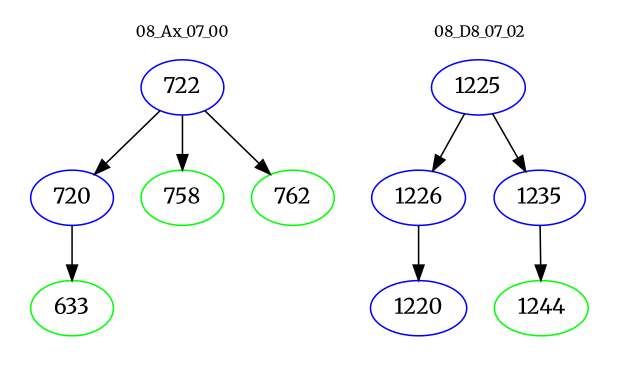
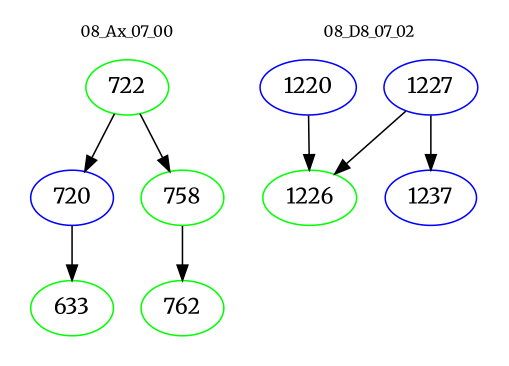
(182, 87) -> (127, 87)
(478, 87) -> (431, 87)
(232, 137) -> (182, 245)
(419, 198) -> (310, 198)
(540, 198) -> (431, 198)
(419, 245) -> (309, 135)
(541, 308) -> none
